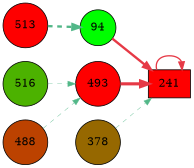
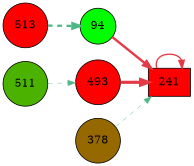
(25, 84) -> (25, 84)
(25, 142) -> none
